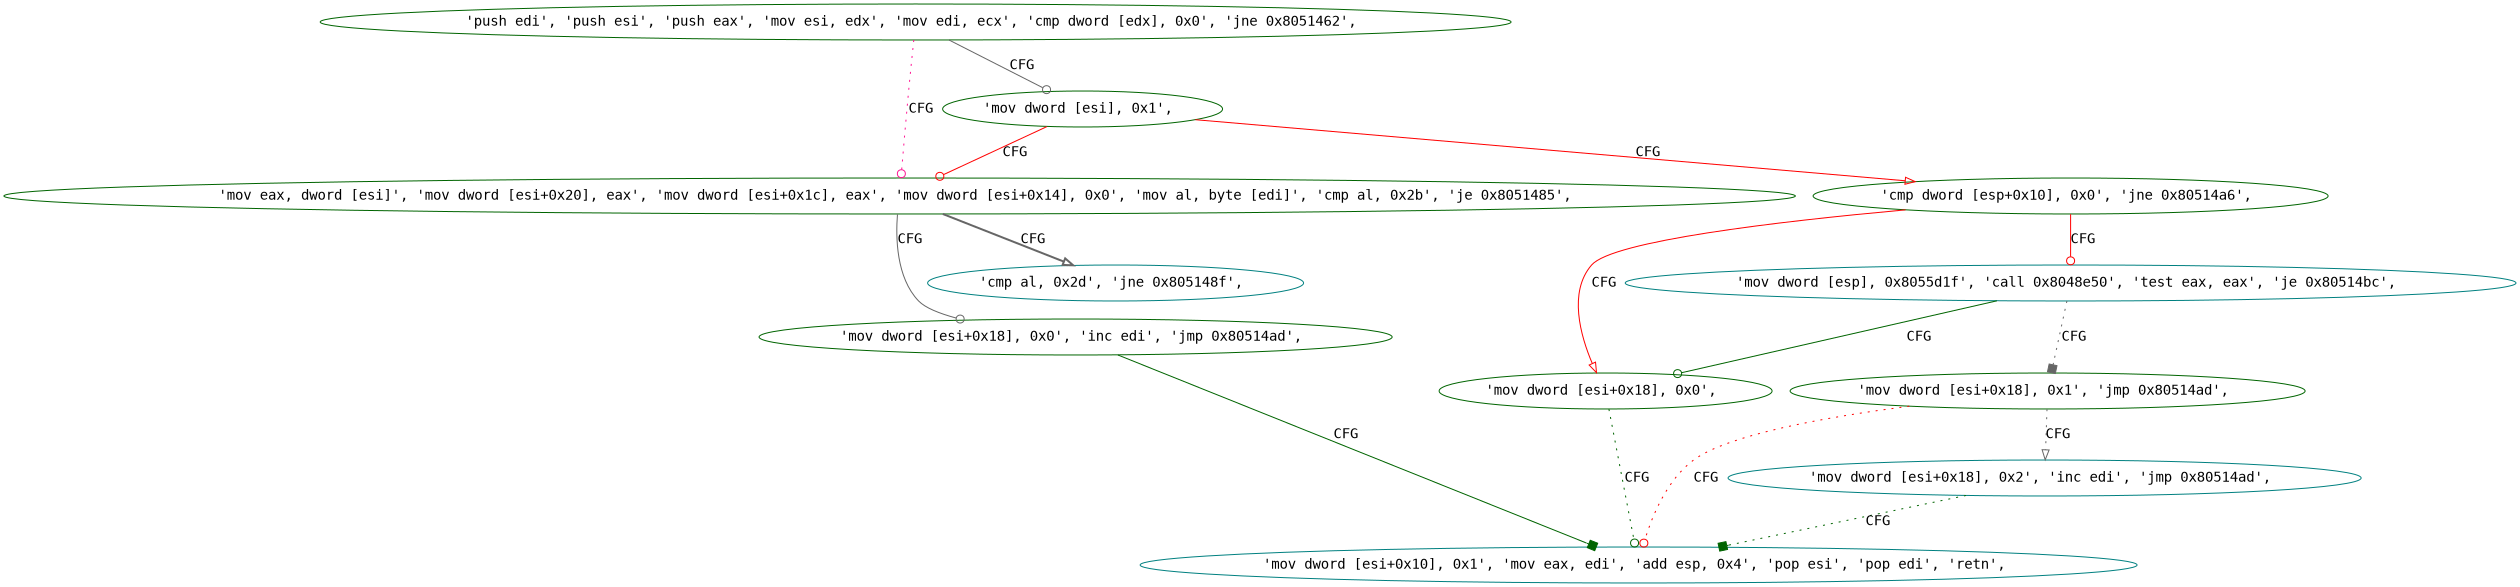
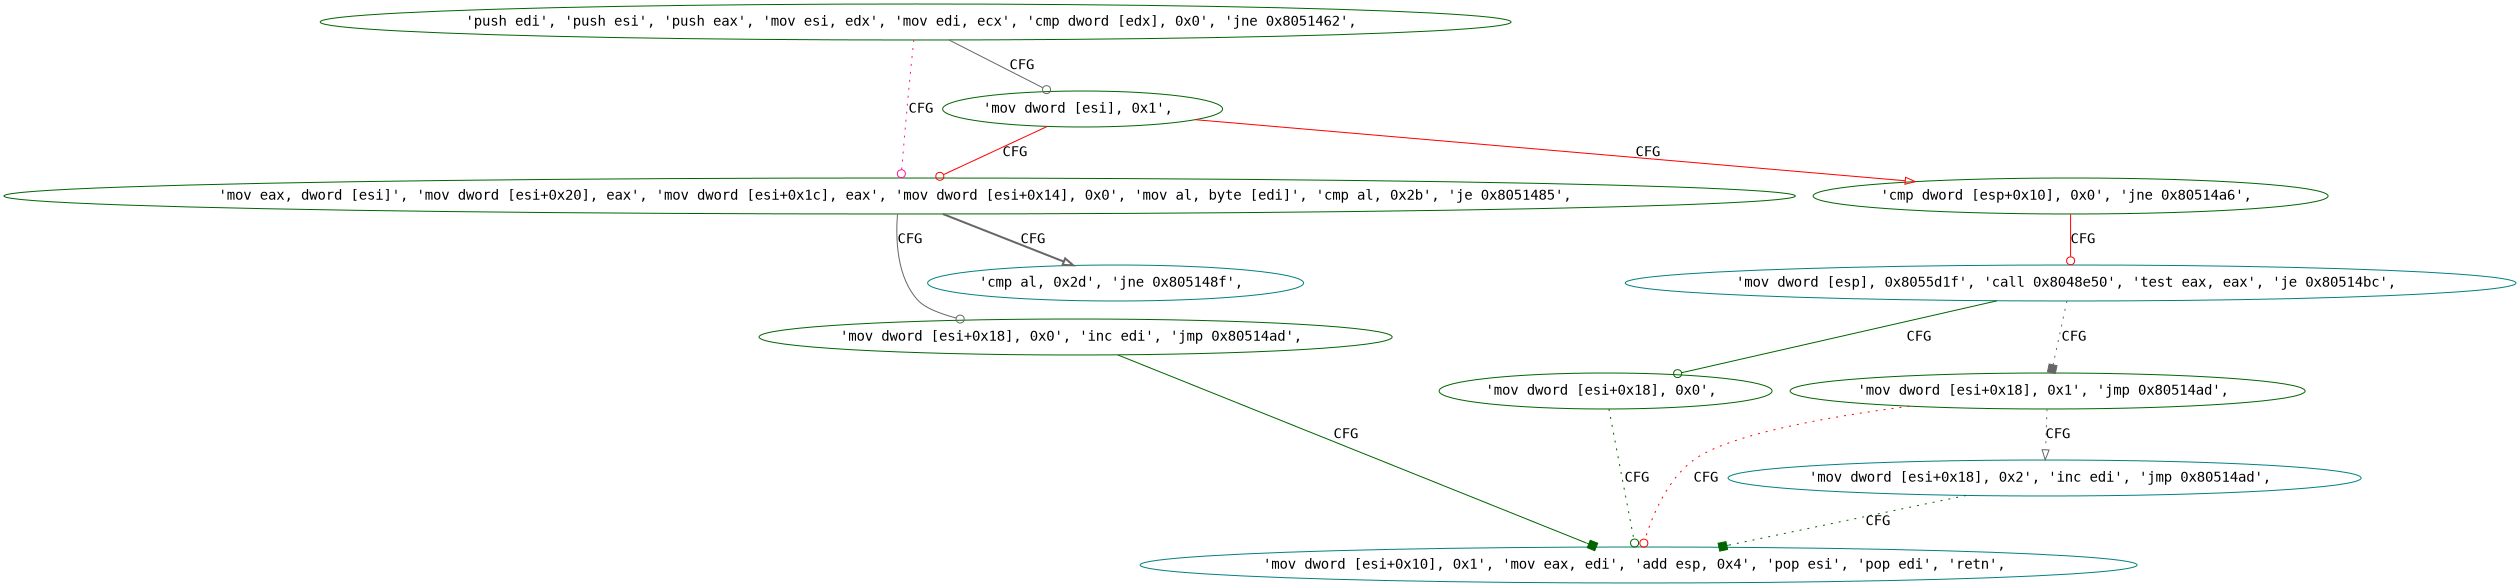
(1695, 235) -> none
